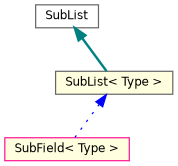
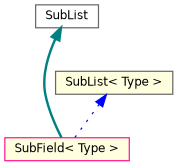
(94, 55) -> (45, 89)
